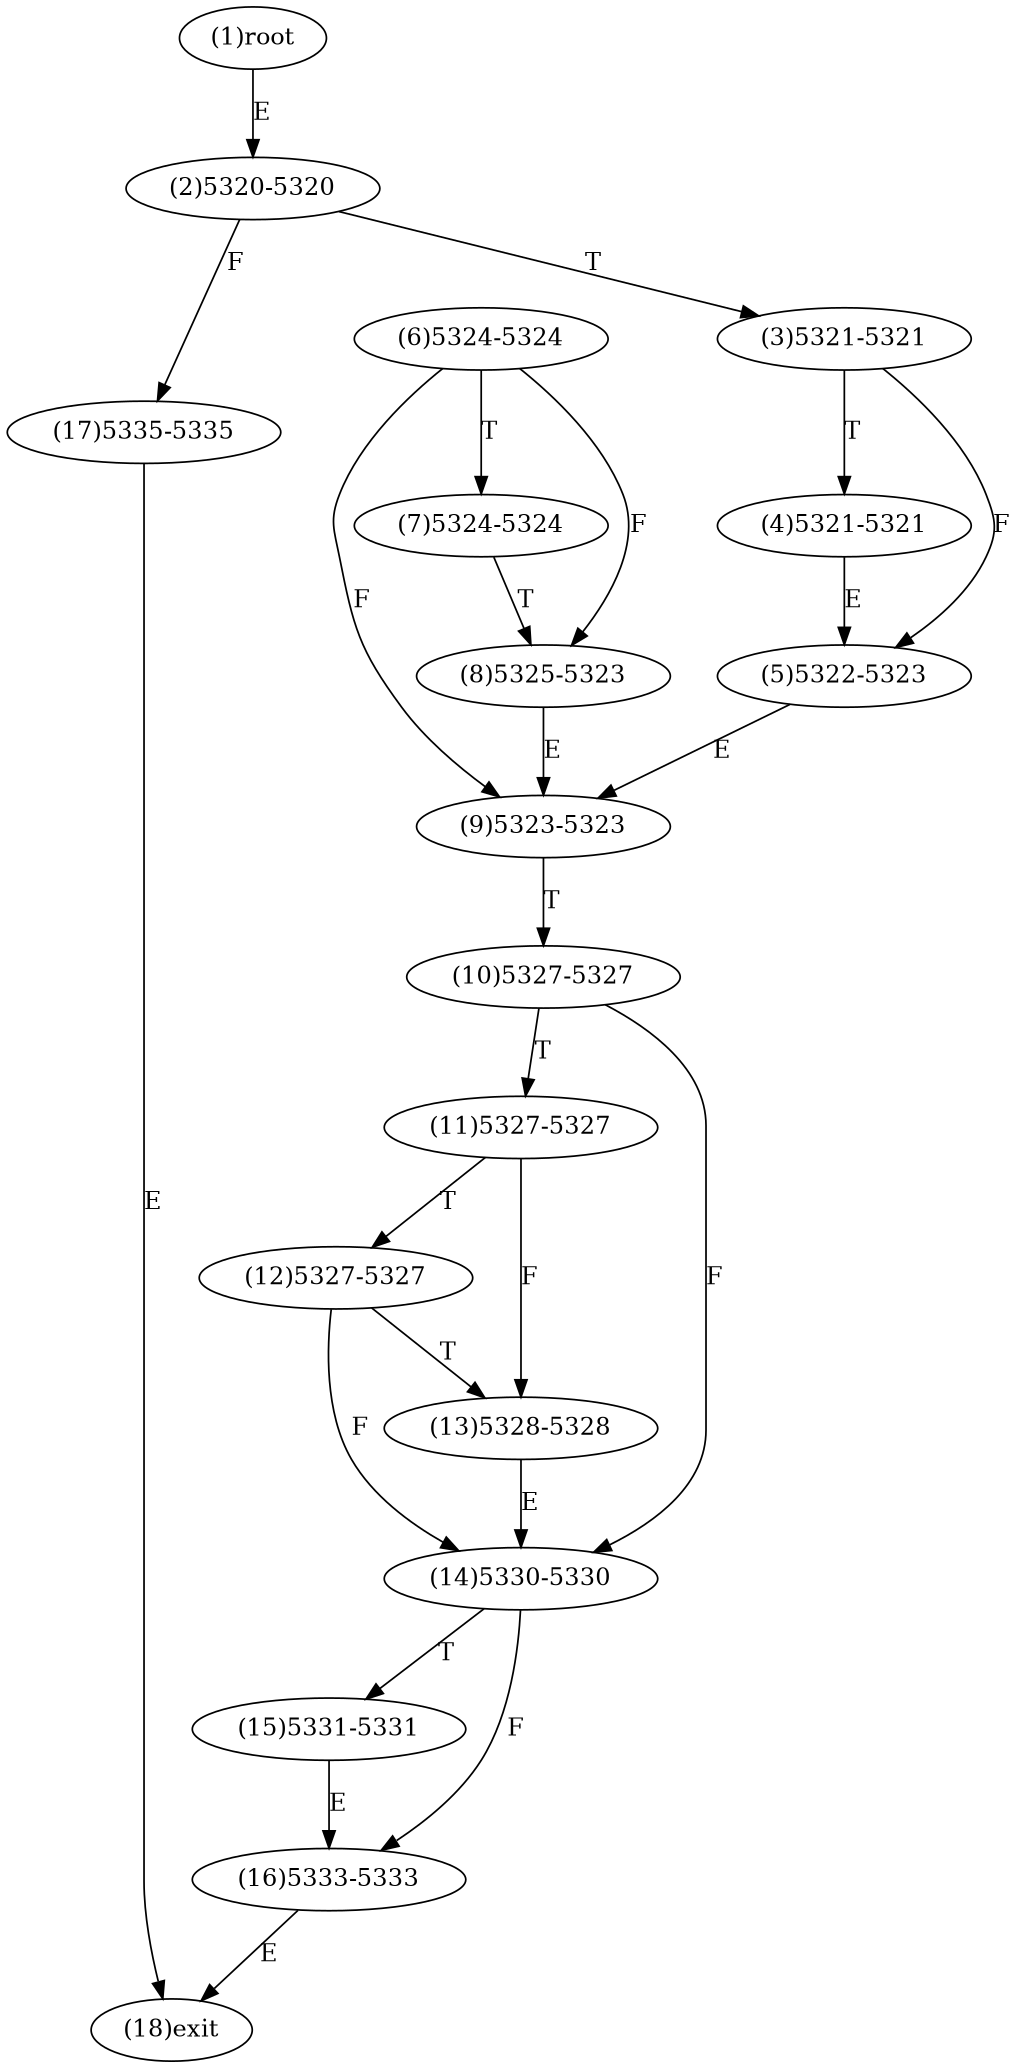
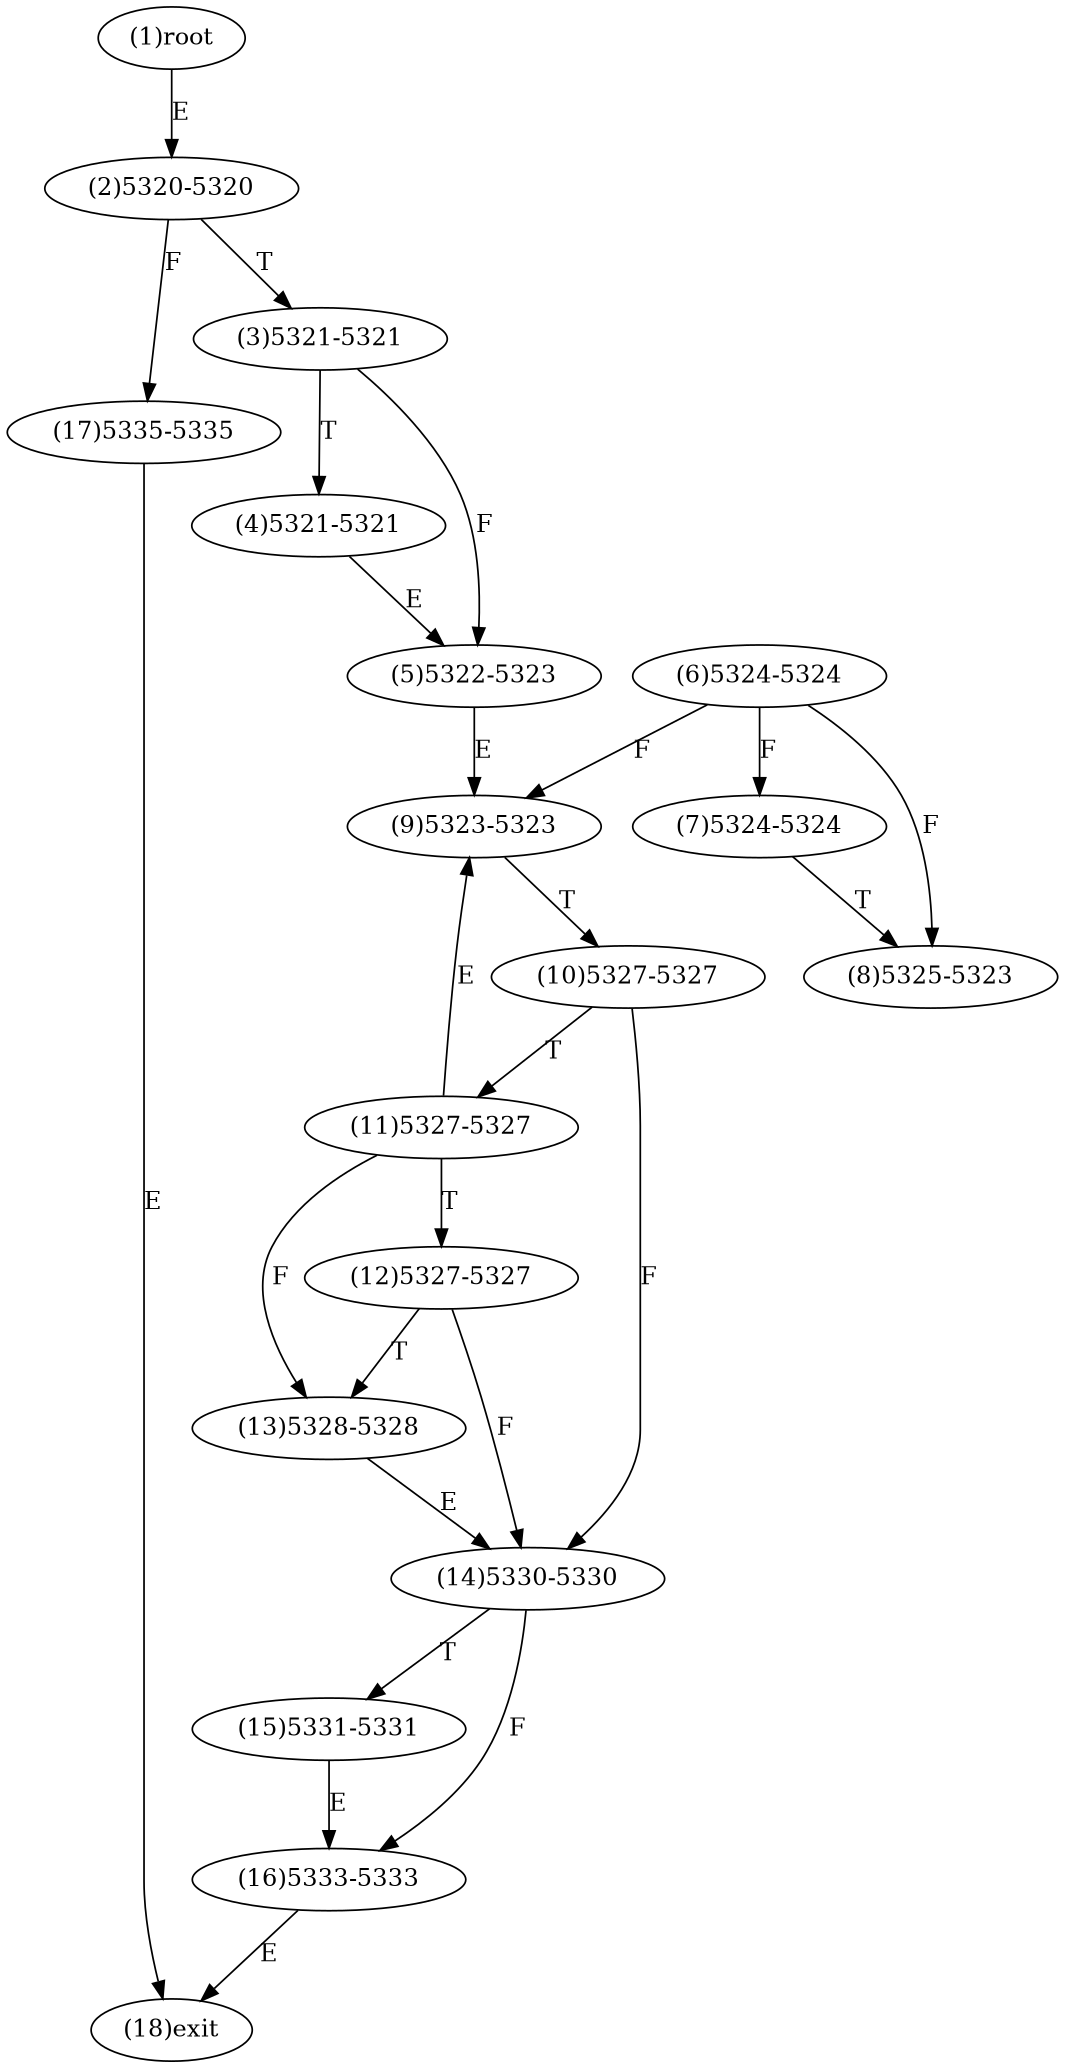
(490, 432) -> (768, 751)
(543, 743) -> (453, 985)
